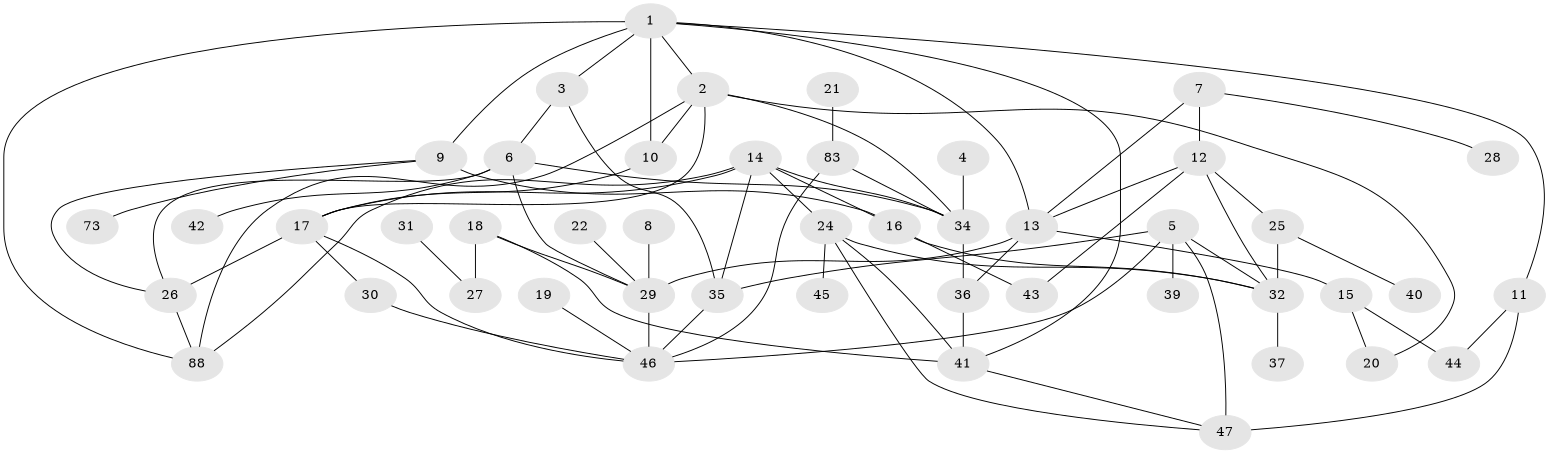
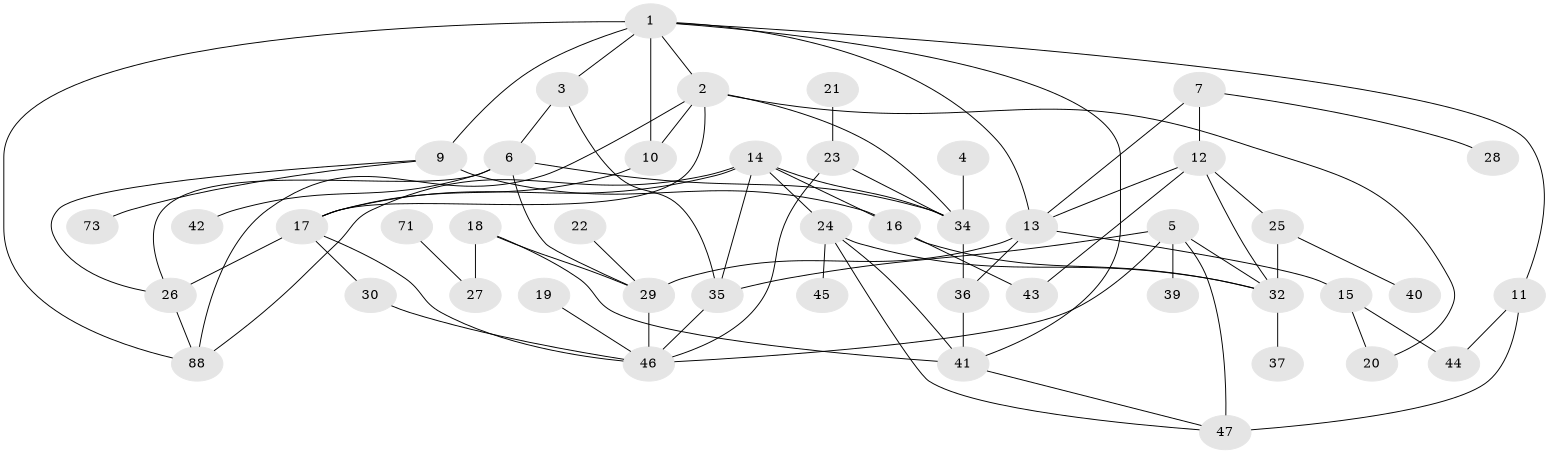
(833, 158) -> (833, 158)
(407, 227) -> (407, 227)
(649, 227) -> none
